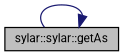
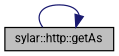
(62, 39) -> (59, 39)
